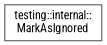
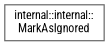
(53, 23) -> (54, 23)
